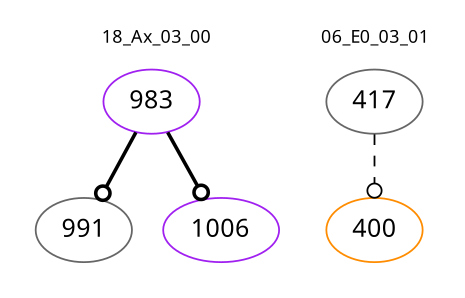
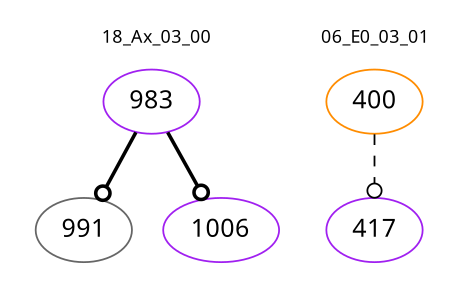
(374, 102) -> (374, 230)
(374, 159) -> (374, 159)
